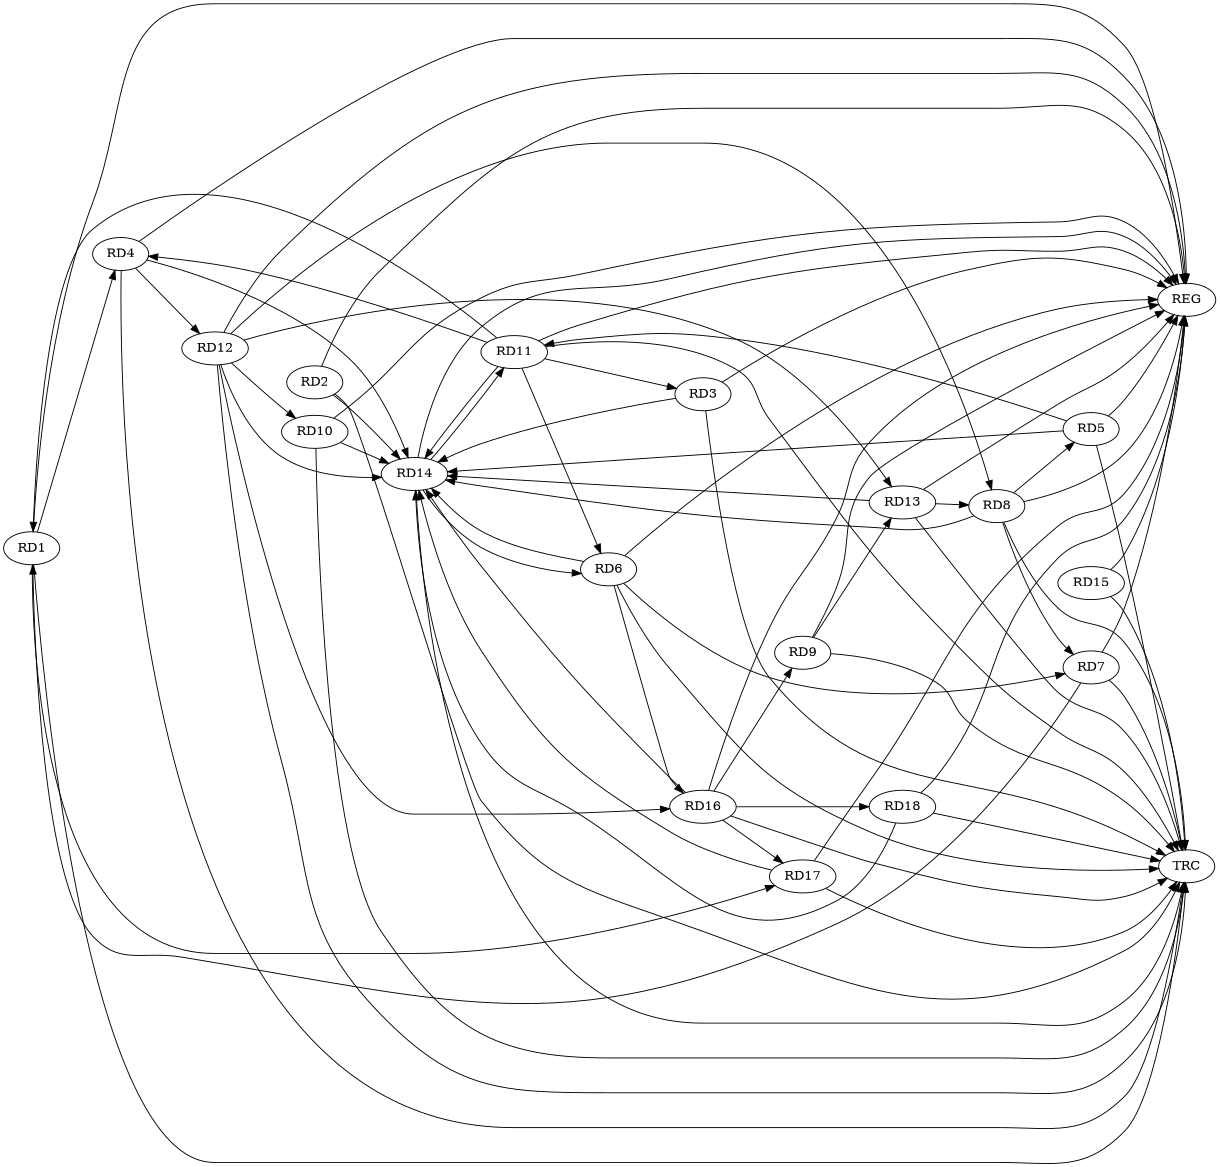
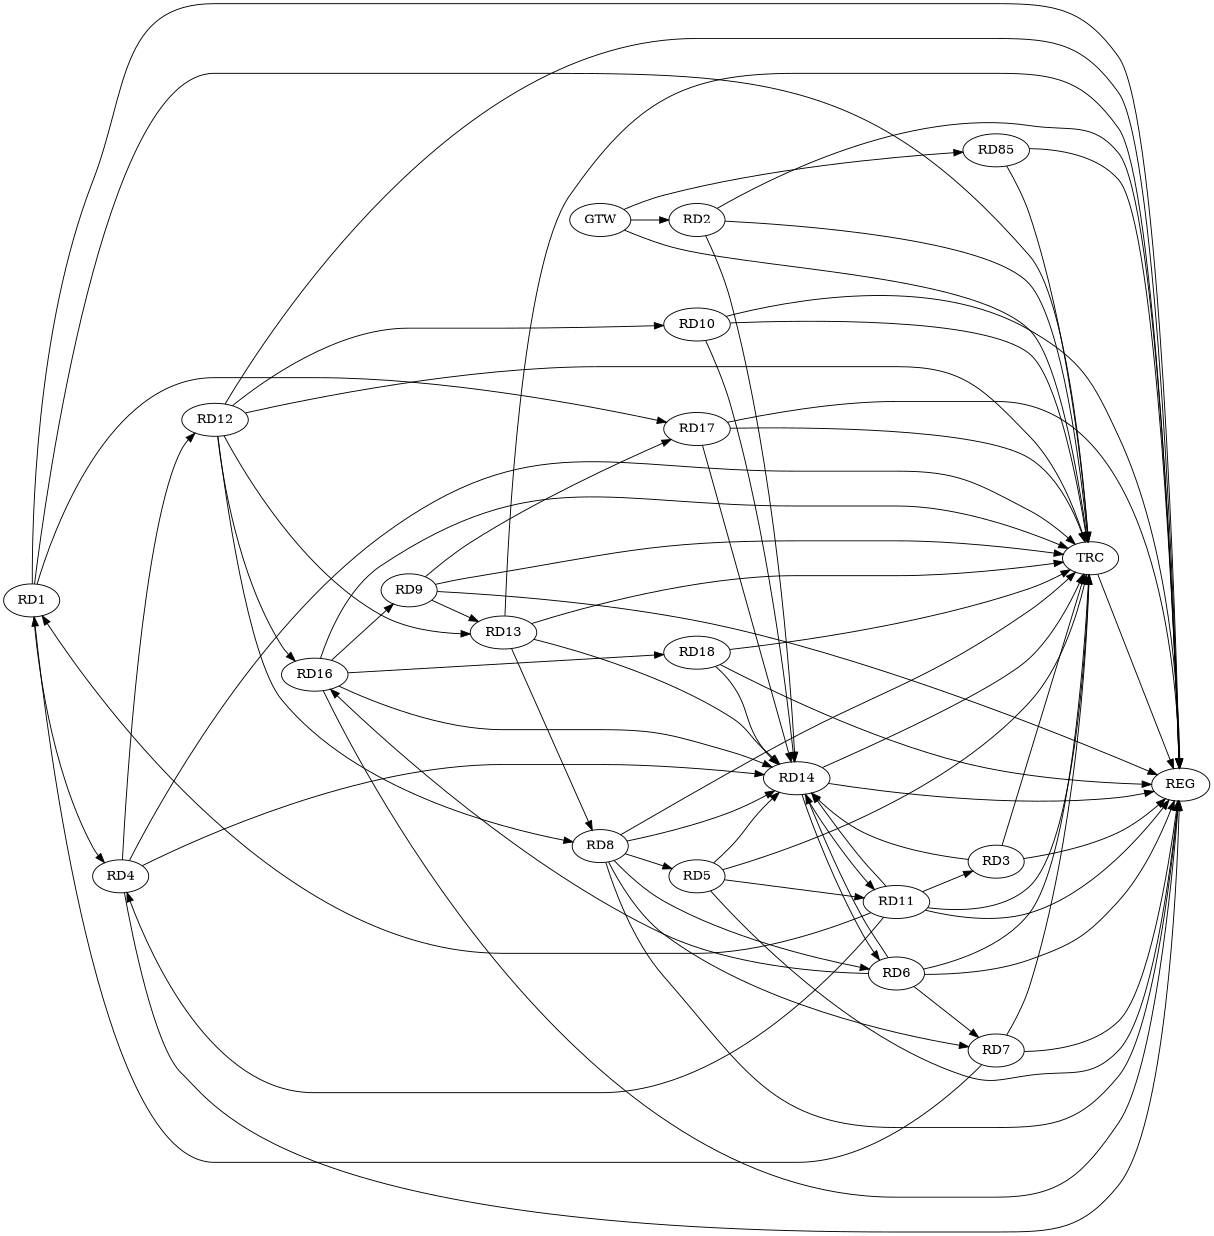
none -> (600, 220)
(274, 451) -> none
(560, 457) -> (729, 931)
(1091, 583) -> (996, 150)
none -> (1134, 667)
(749, 839) -> (528, 509)
